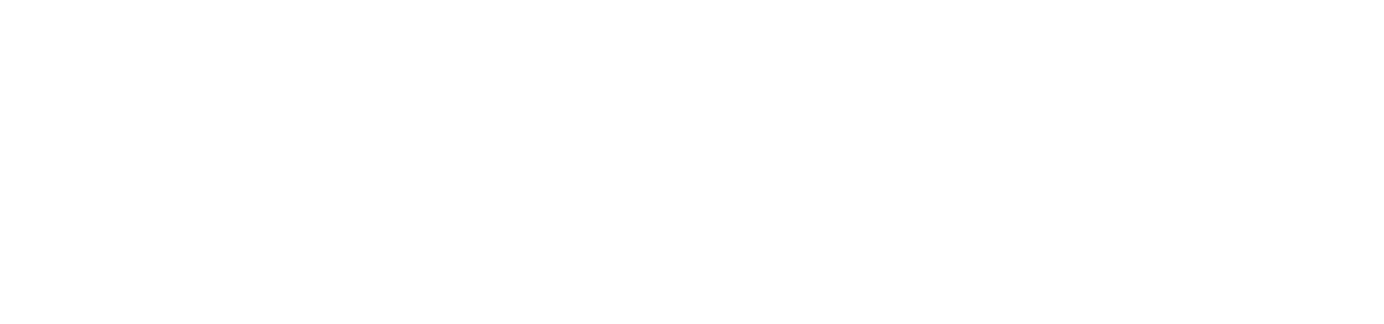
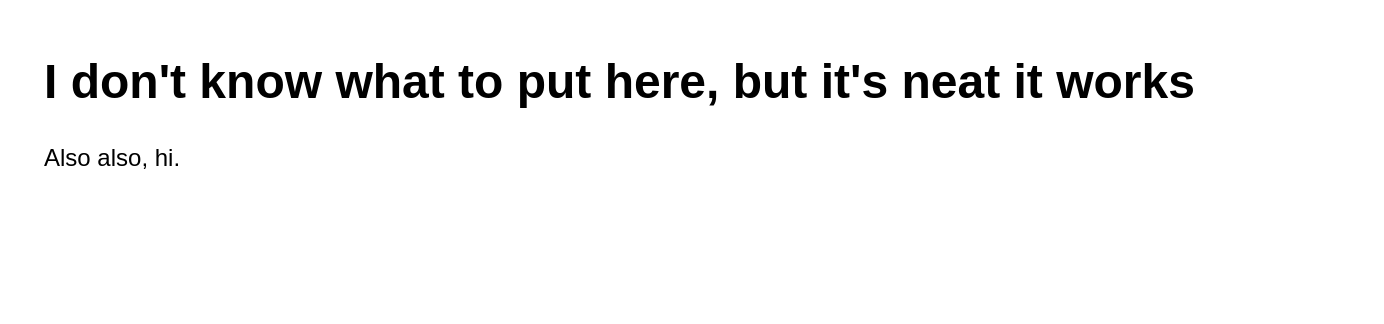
none -> (691, 161)
